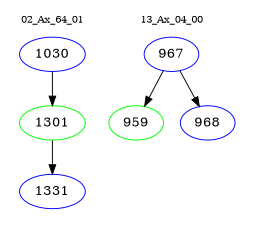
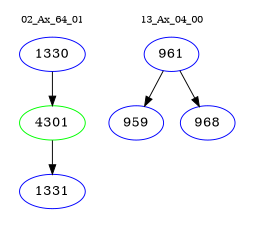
(52, 54) -> (52, 54)
(172, 54) -> (172, 54)
(52, 123) -> (52, 123)
(136, 123) -> (136, 123)
